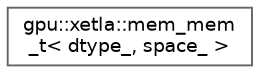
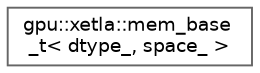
(130, 37) -> (130, 37)
